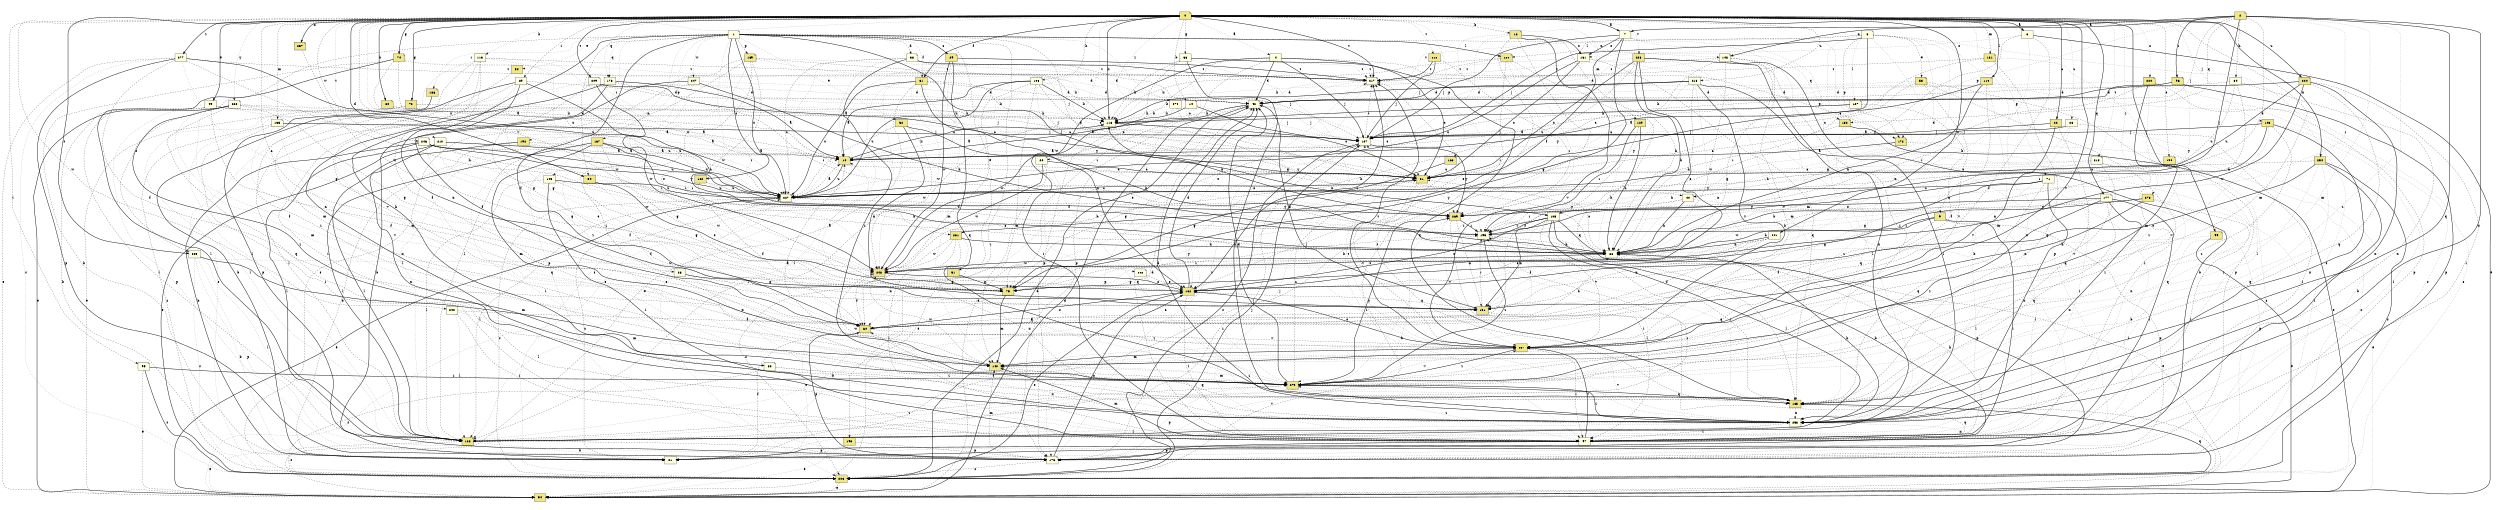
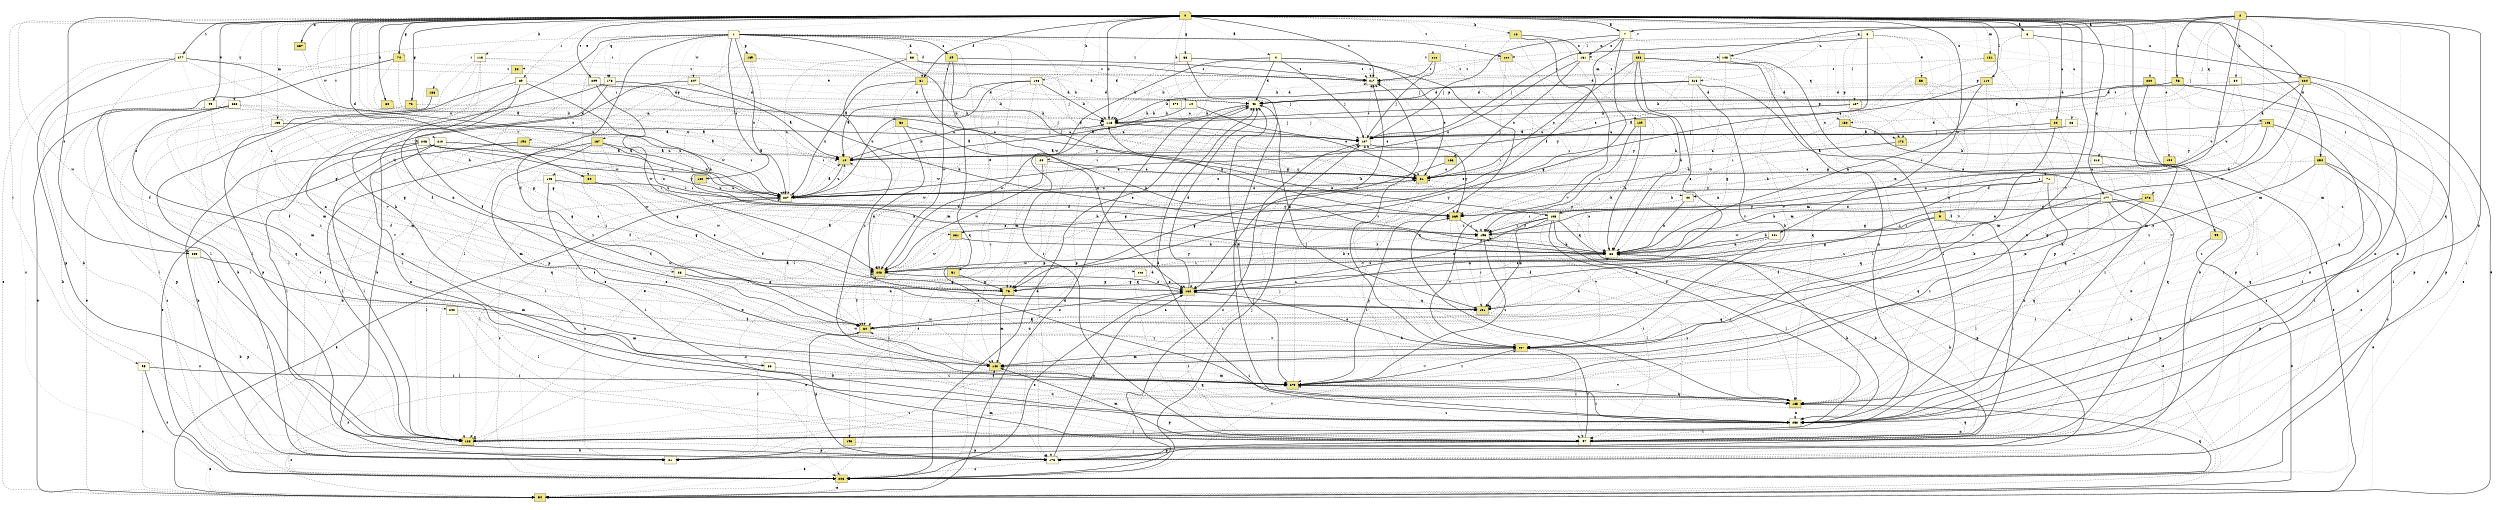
(613, 58) -> (613, 58)
